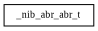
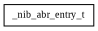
(49, 15) -> (49, 15)
